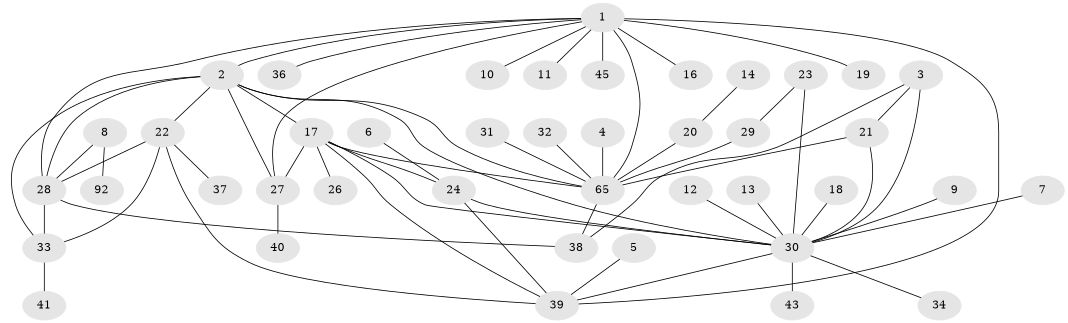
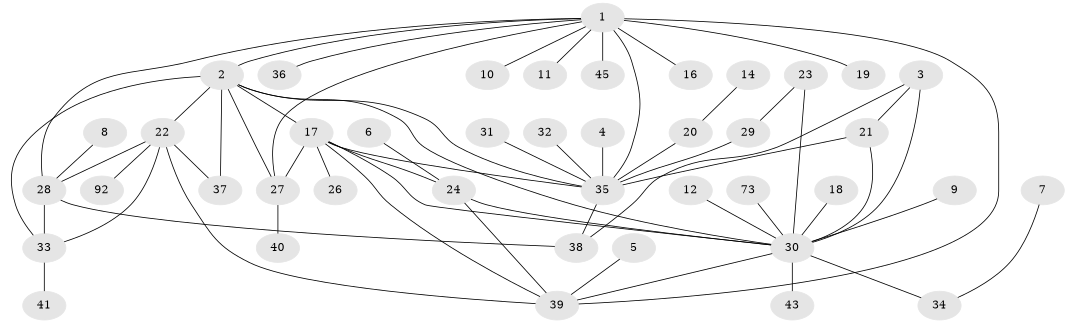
(104, 100) -> (221, 133)
(104, 156) -> (132, 162)
(603, 190) -> (603, 190)
(748, 190) -> (748, 190)
(918, 220) -> (1011, 262)
